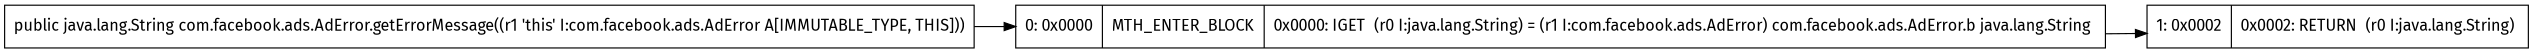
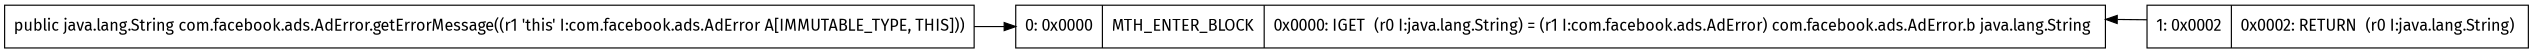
(2121, 34) -> (2132, 20)
